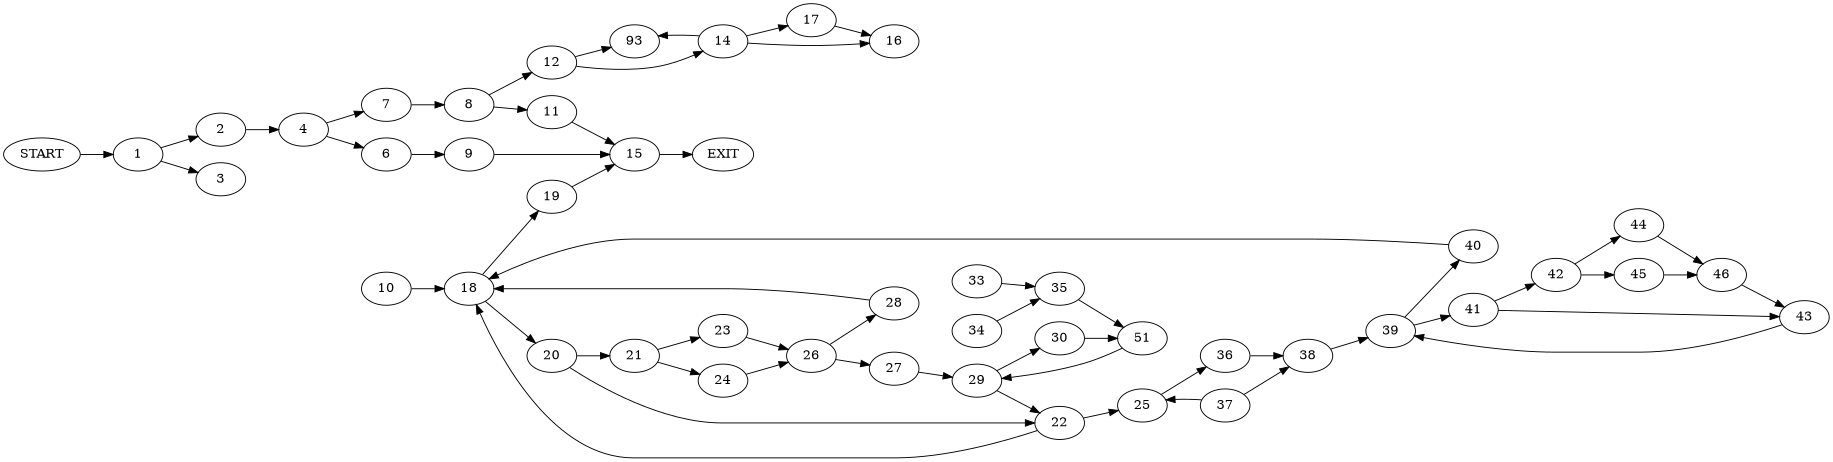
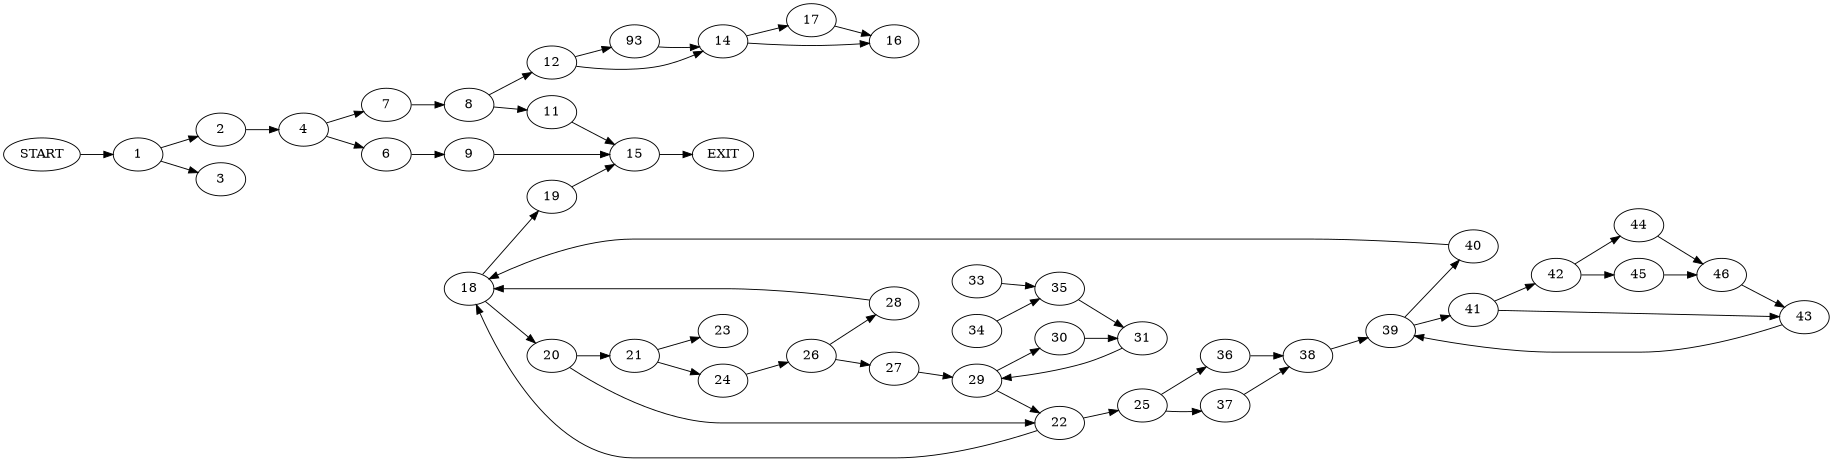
(684, 35) -> (674, 48)
(386, 289) -> none
(1142, 338) -> (1142, 338)
(763, 342) -> none
(1188, 399) -> (1179, 412)
